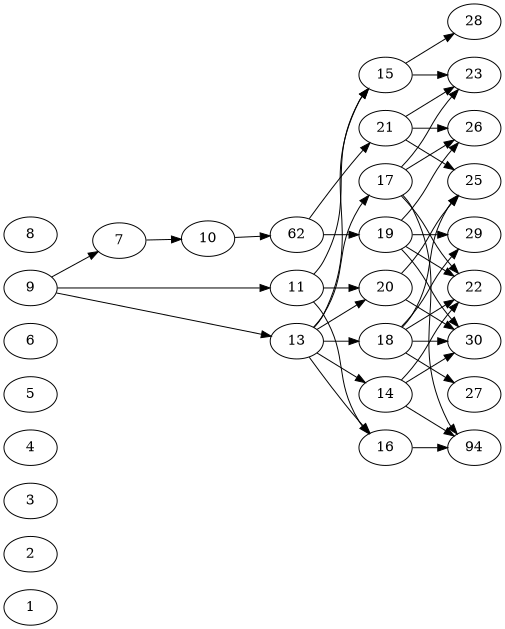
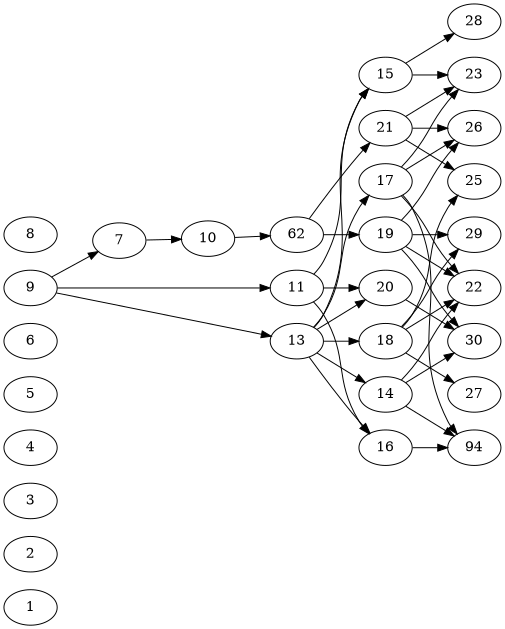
(427, 239) -> none
(423, 341) -> none
